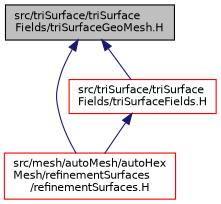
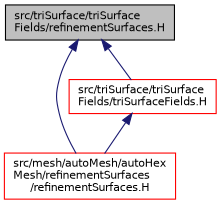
(90, 22) -> (90, 22)
